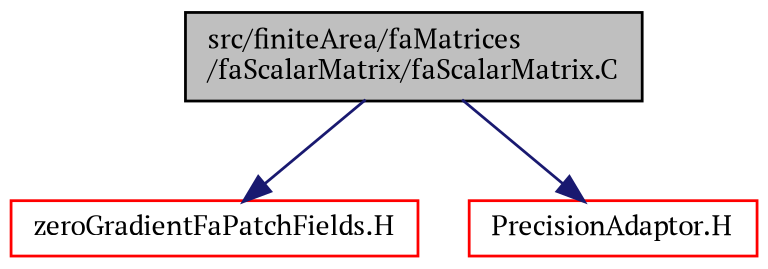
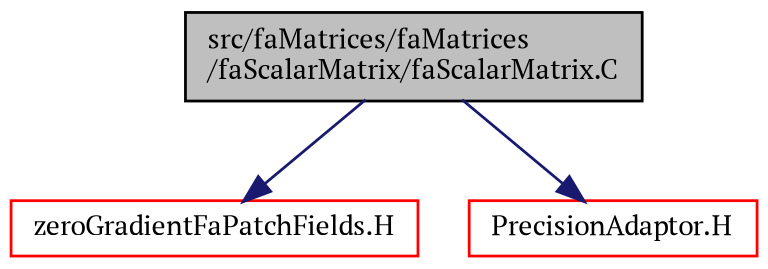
(414, 57) -> (414, 57)
